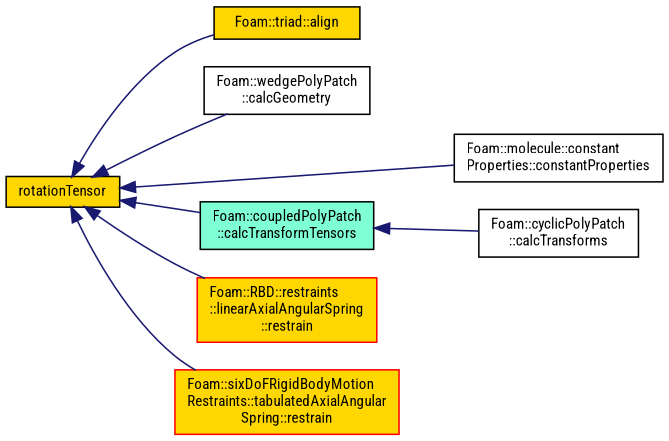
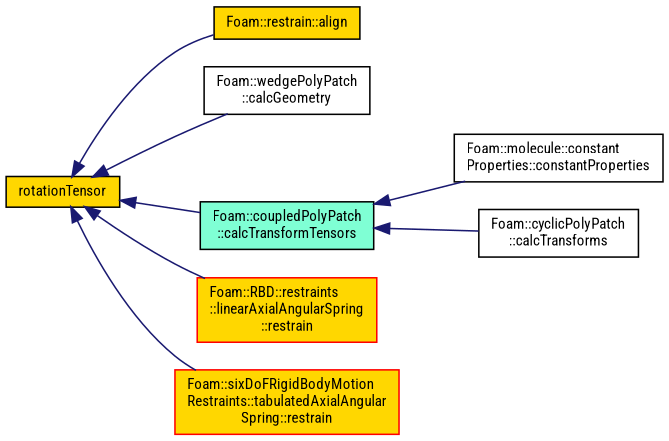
(287, 23) -> (287, 23)
(295, 176) -> (427, 191)
